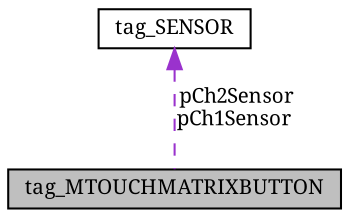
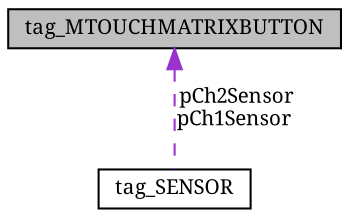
(175, 119) -> (175, 119)
